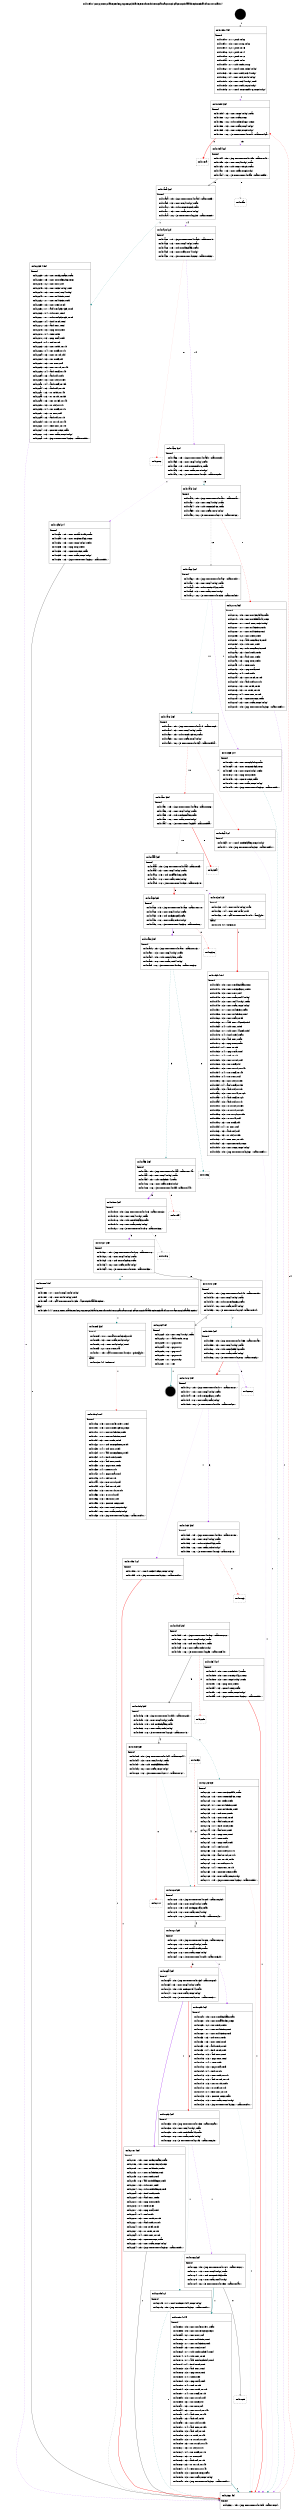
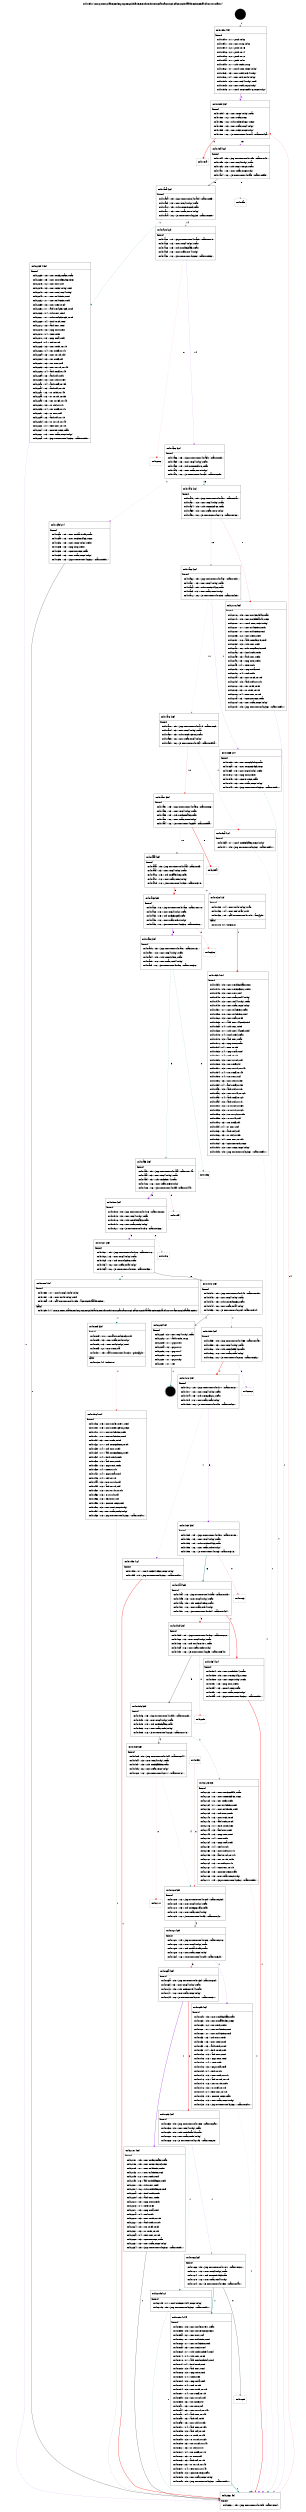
(240, 96) -> (240, 96)
none -> (201, 1599)
